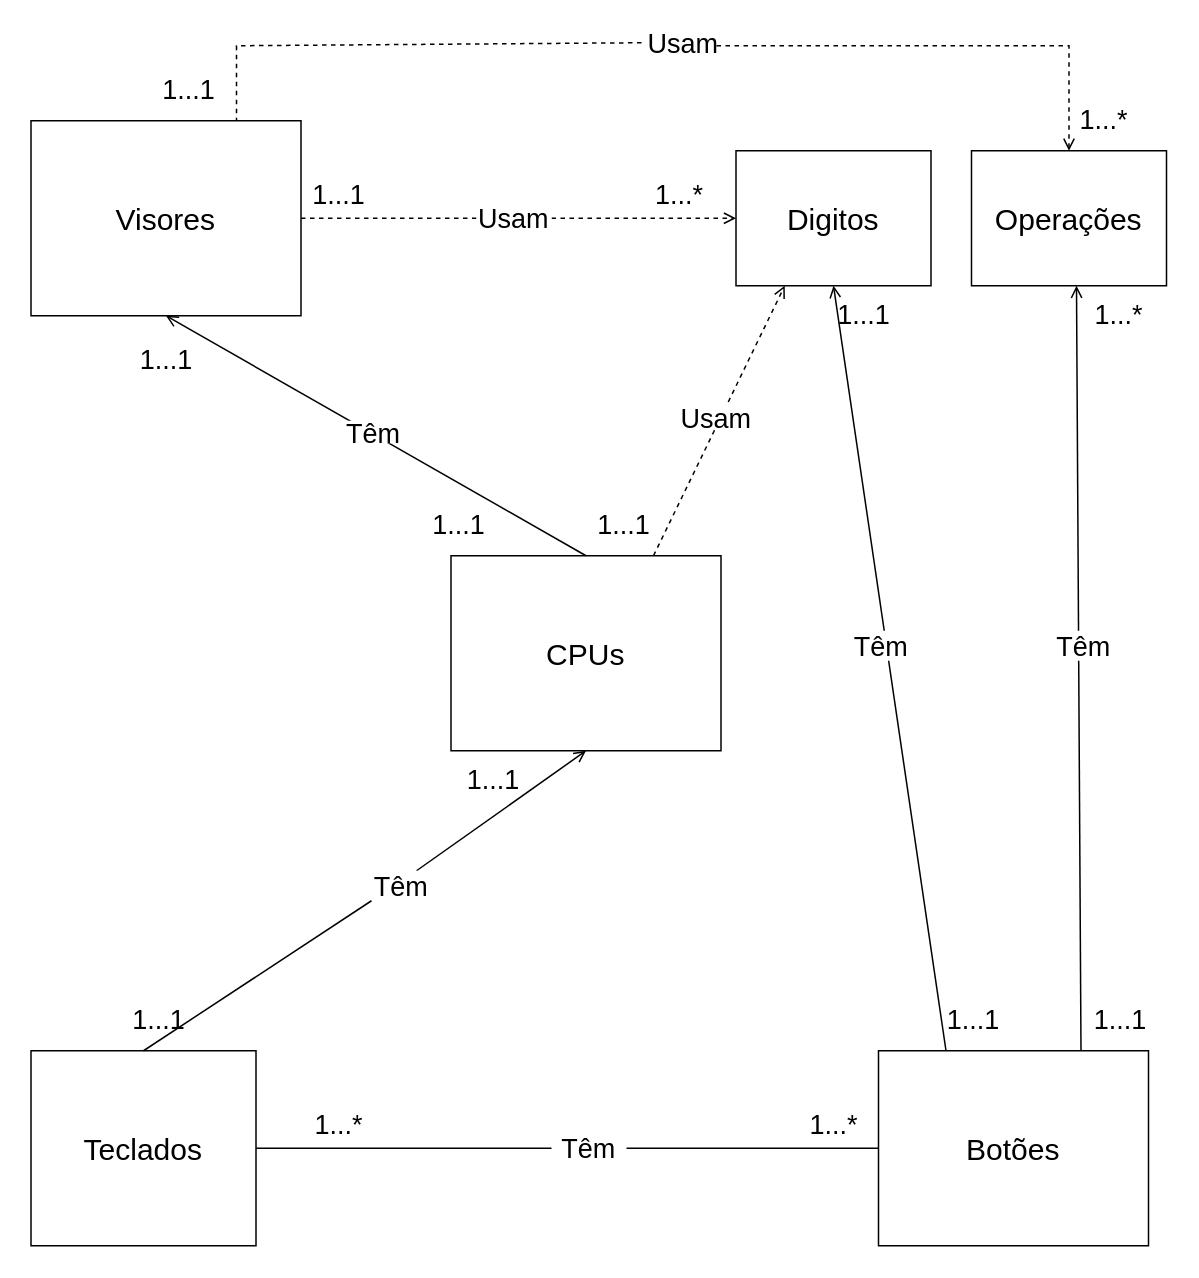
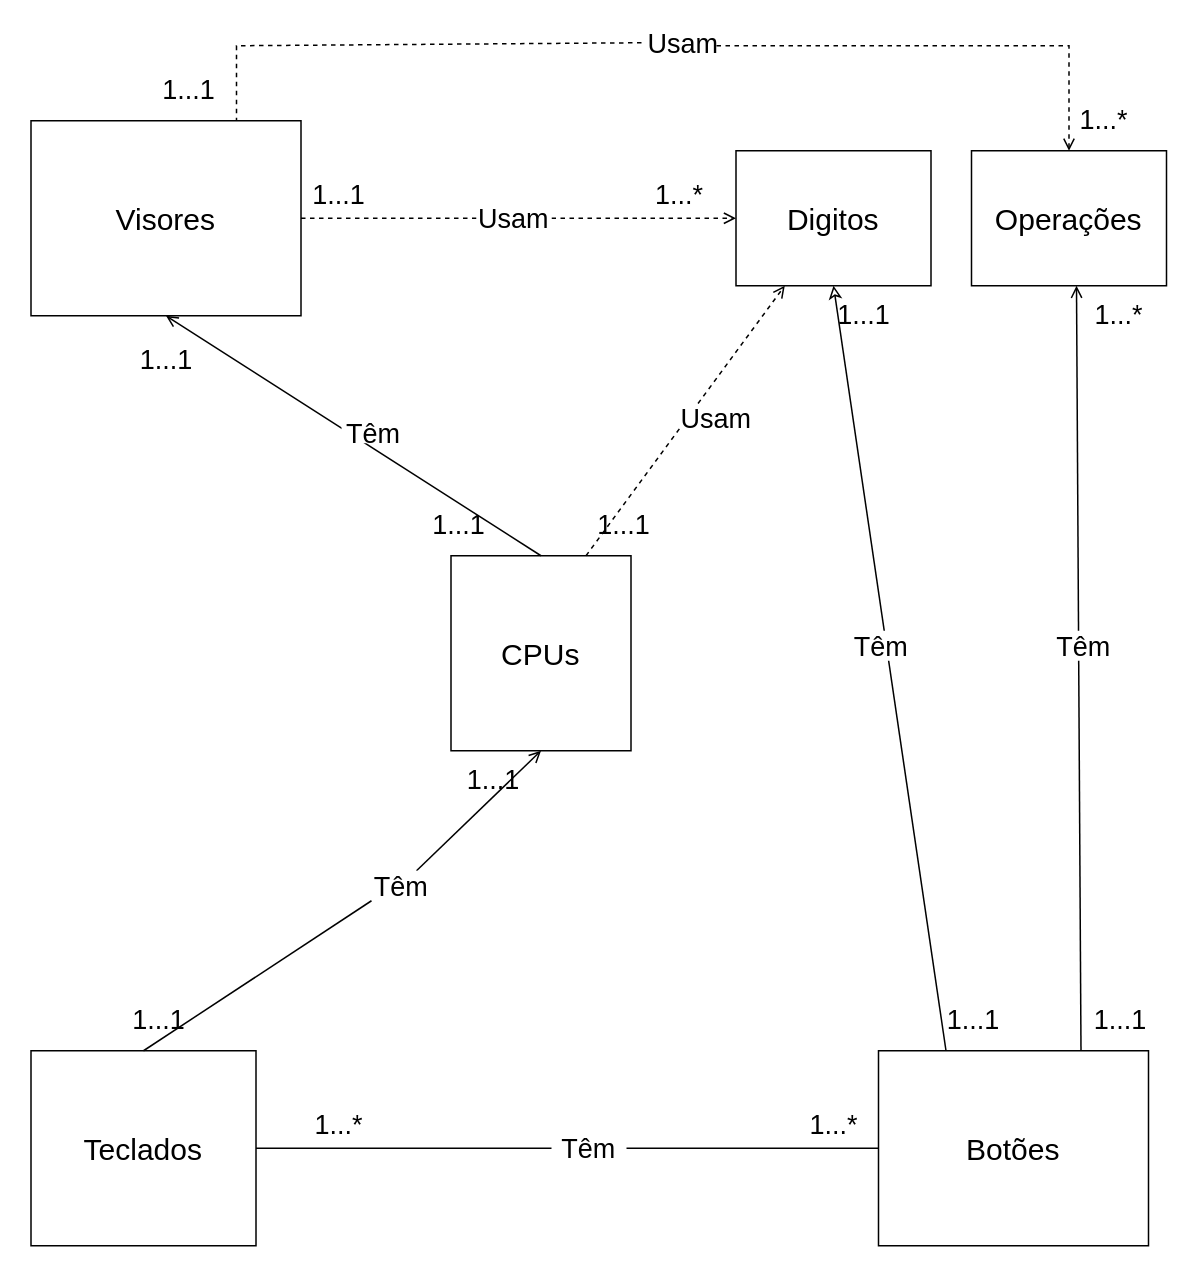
(834, 294) -> (835, 297)
(586, 653) -> (541, 653)
